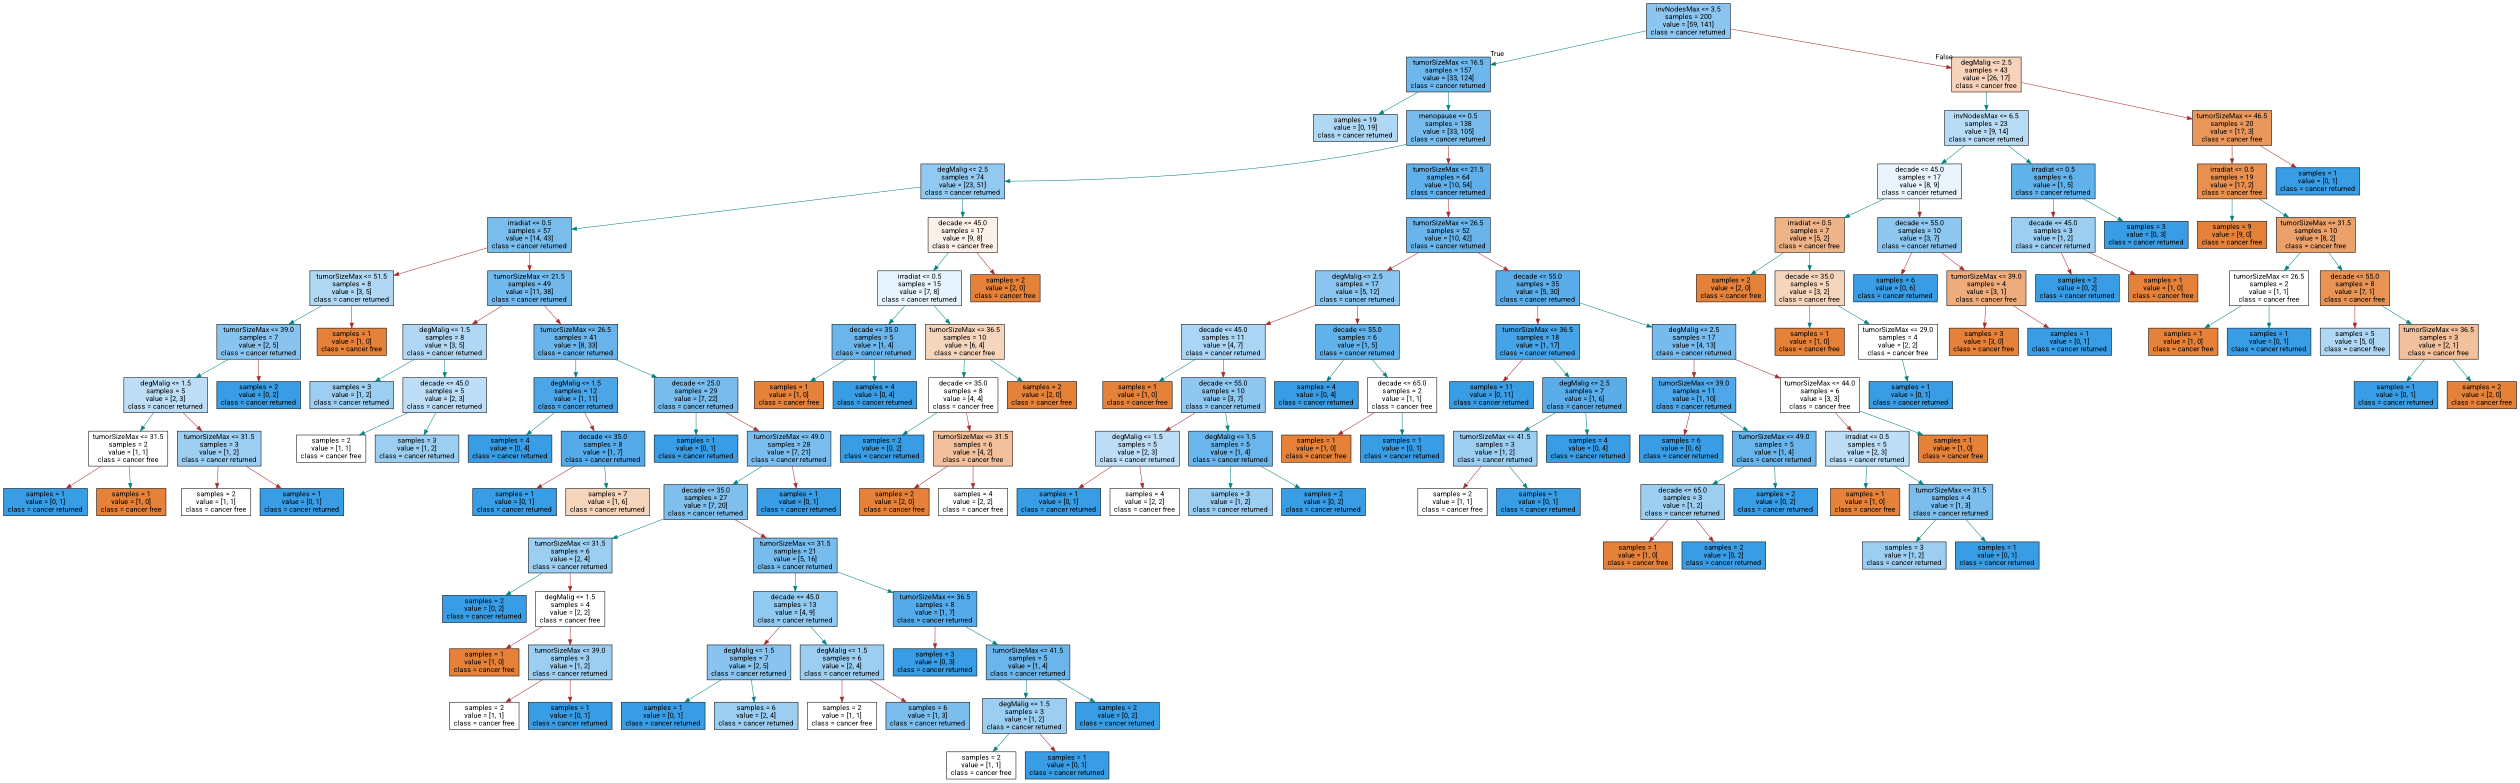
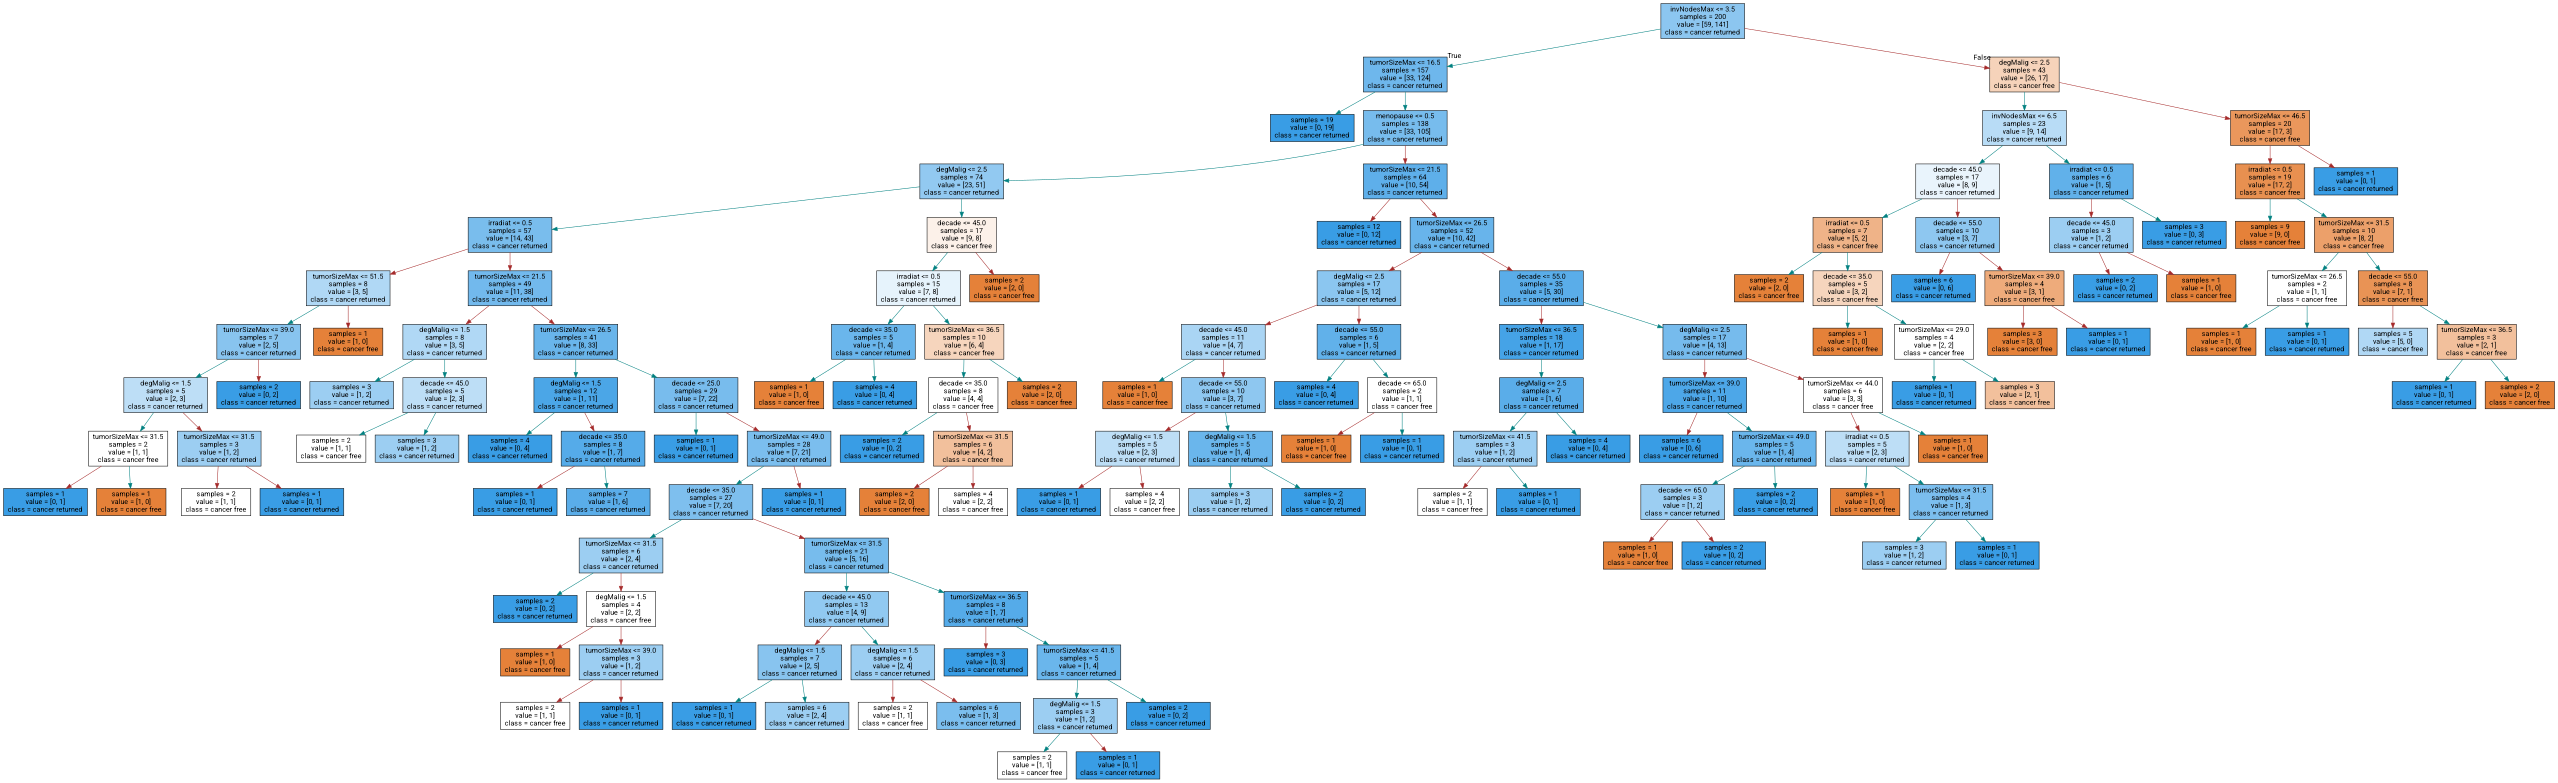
(1355, 128) -> (1312, 128)
none -> (1359, 235)
(1492, 395) -> none
none -> (2020, 395)
(608, 502) -> (608, 502)
